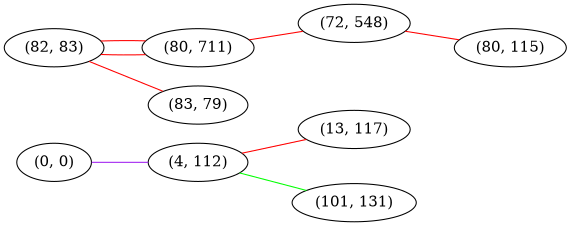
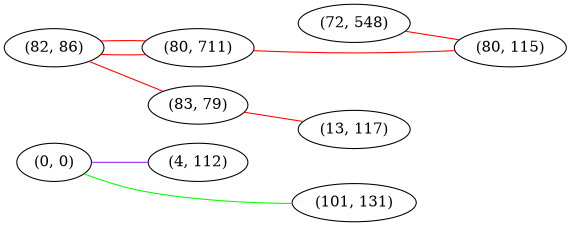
(276, 36) -> (354, 53)
(54, 48) -> (54, 48)
(274, 146) -> (274, 117)
(273, 182) -> (187, 198)
